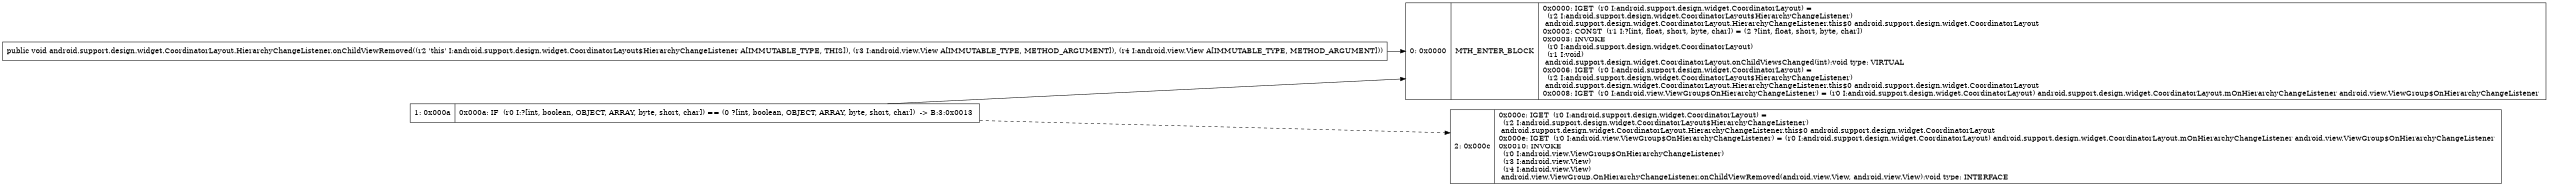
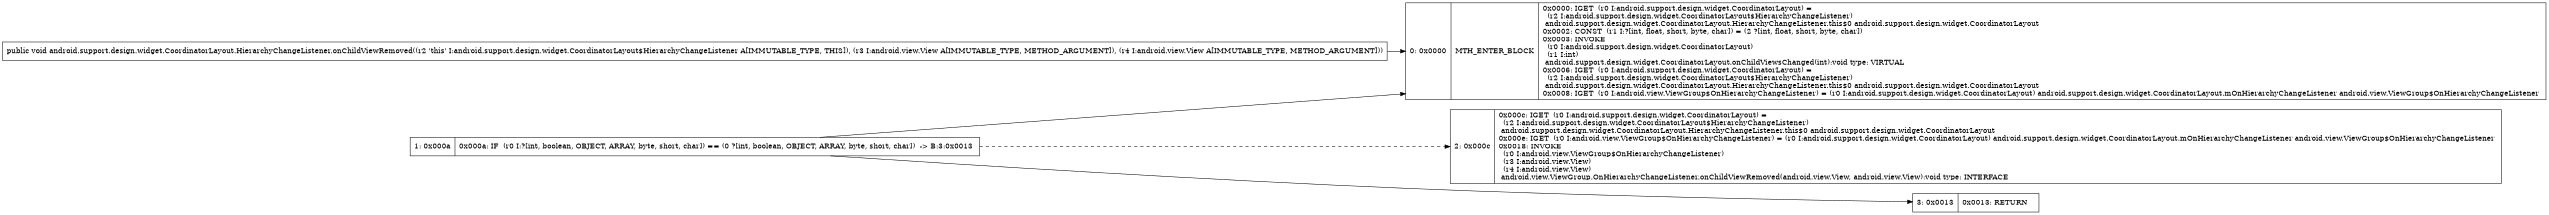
(1563, 55) -> (1561, 55)
(1532, 146) -> (1532, 146)
none -> (1976, 203)
